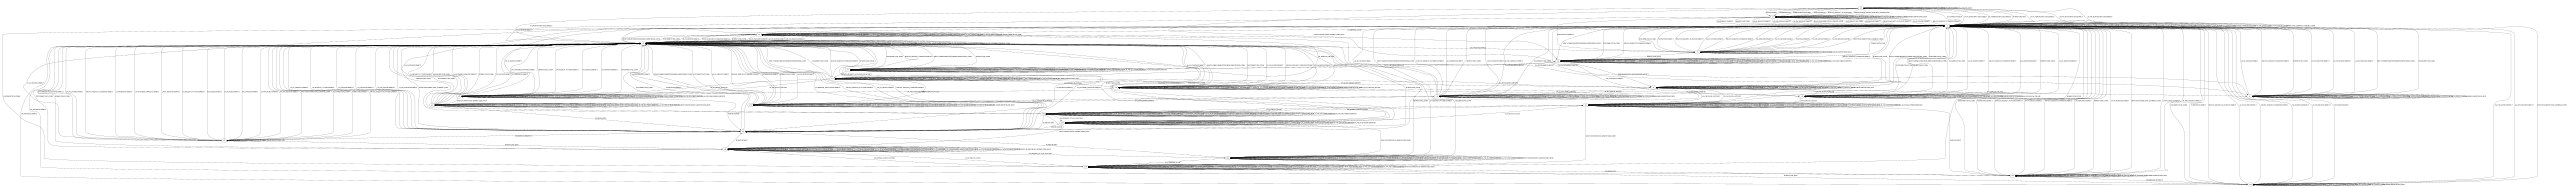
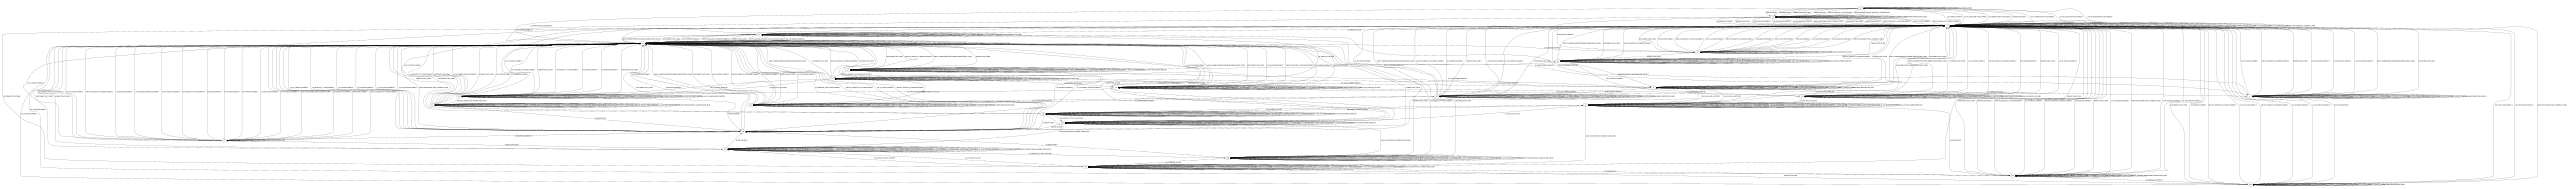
(1343, 18) -> none
(1353, 47) -> (1171, 44)
(1344, 67) -> (1251, 76)
